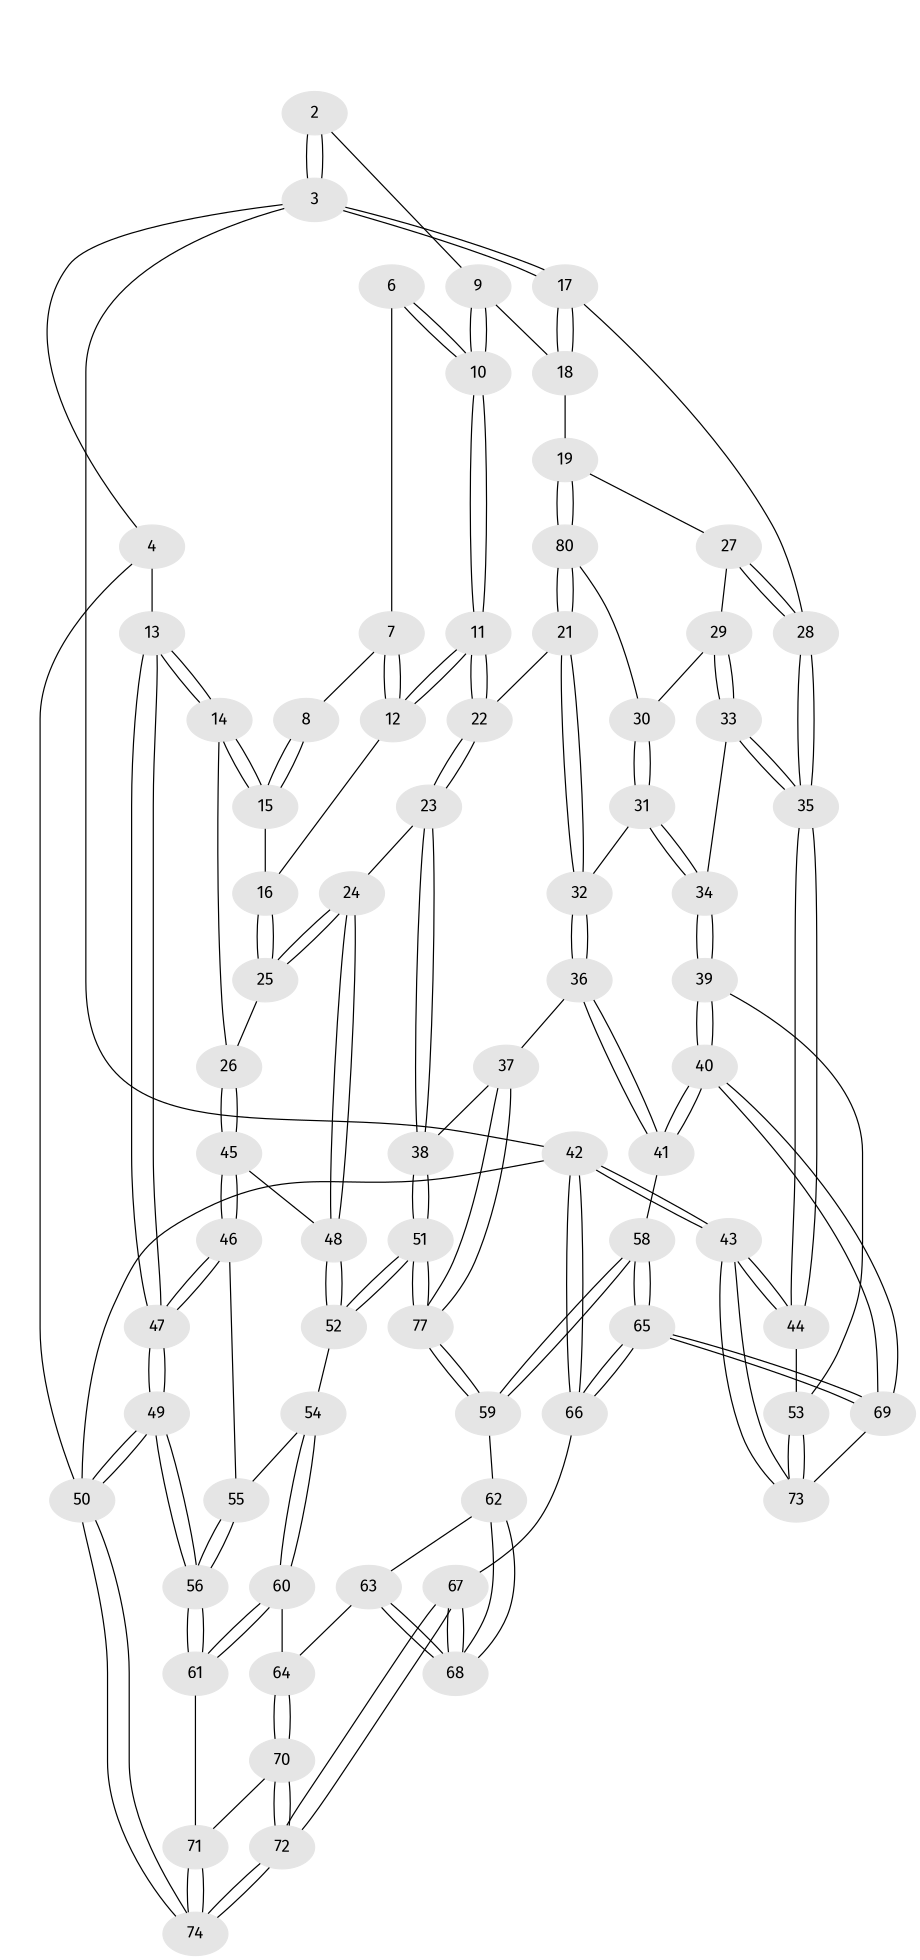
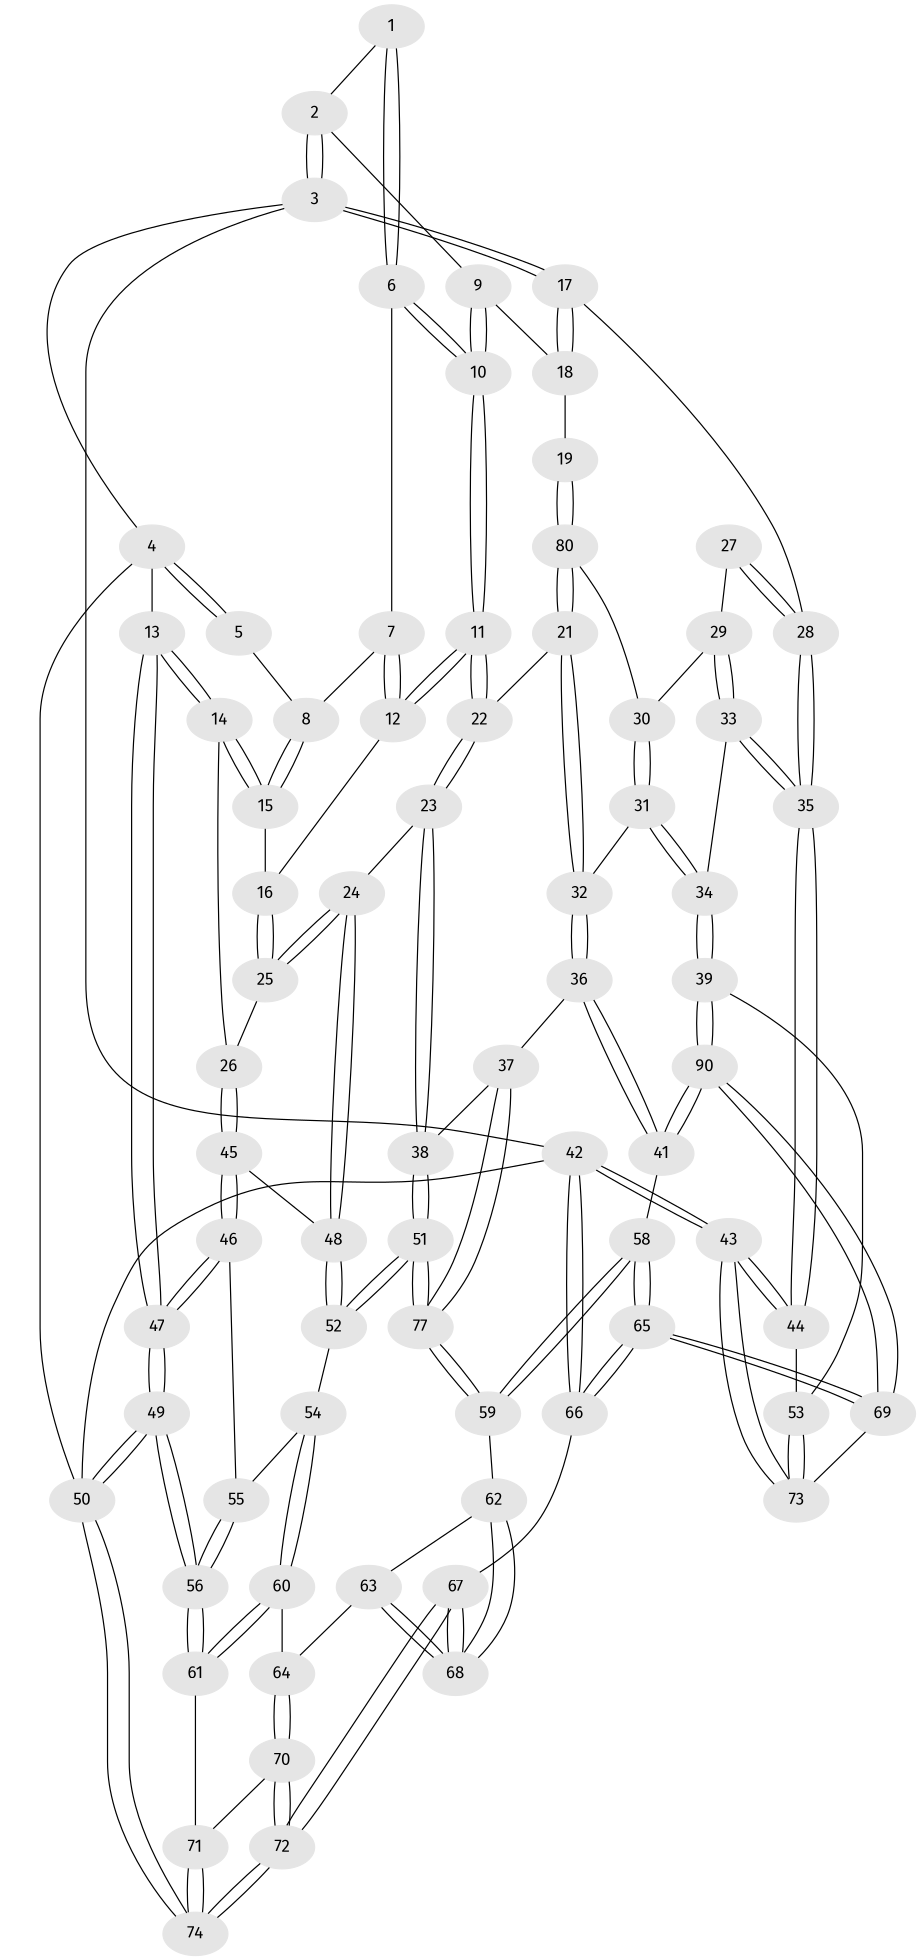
none -> (392, 26)
(647, 503) -> none
none -> (239, 633)
(705, 1067) -> (705, 1067)
